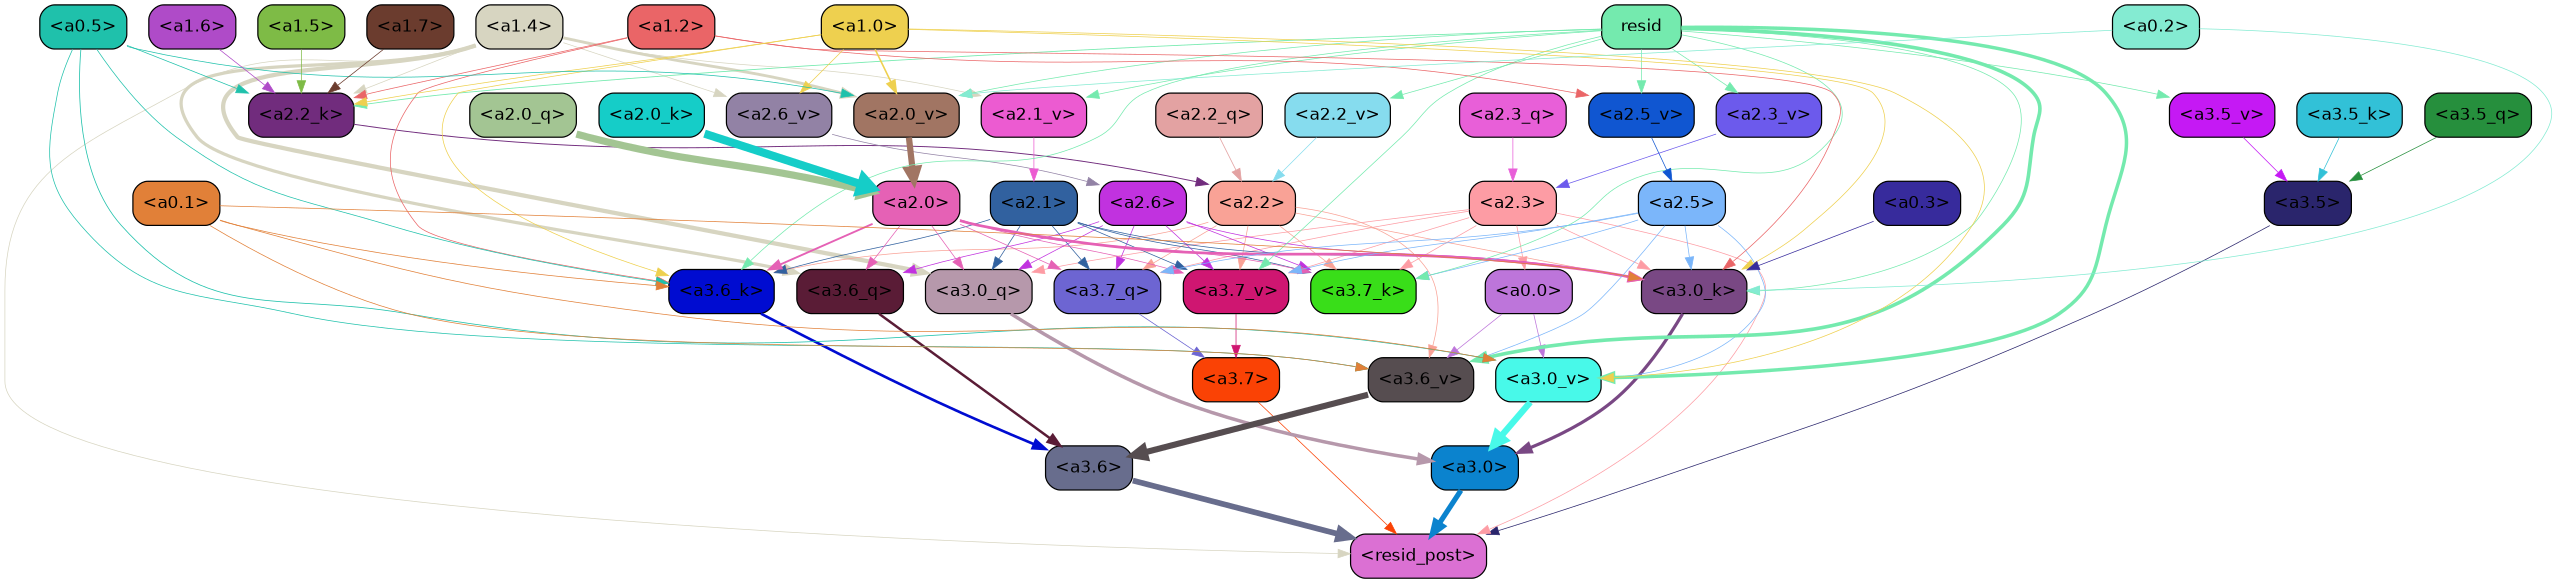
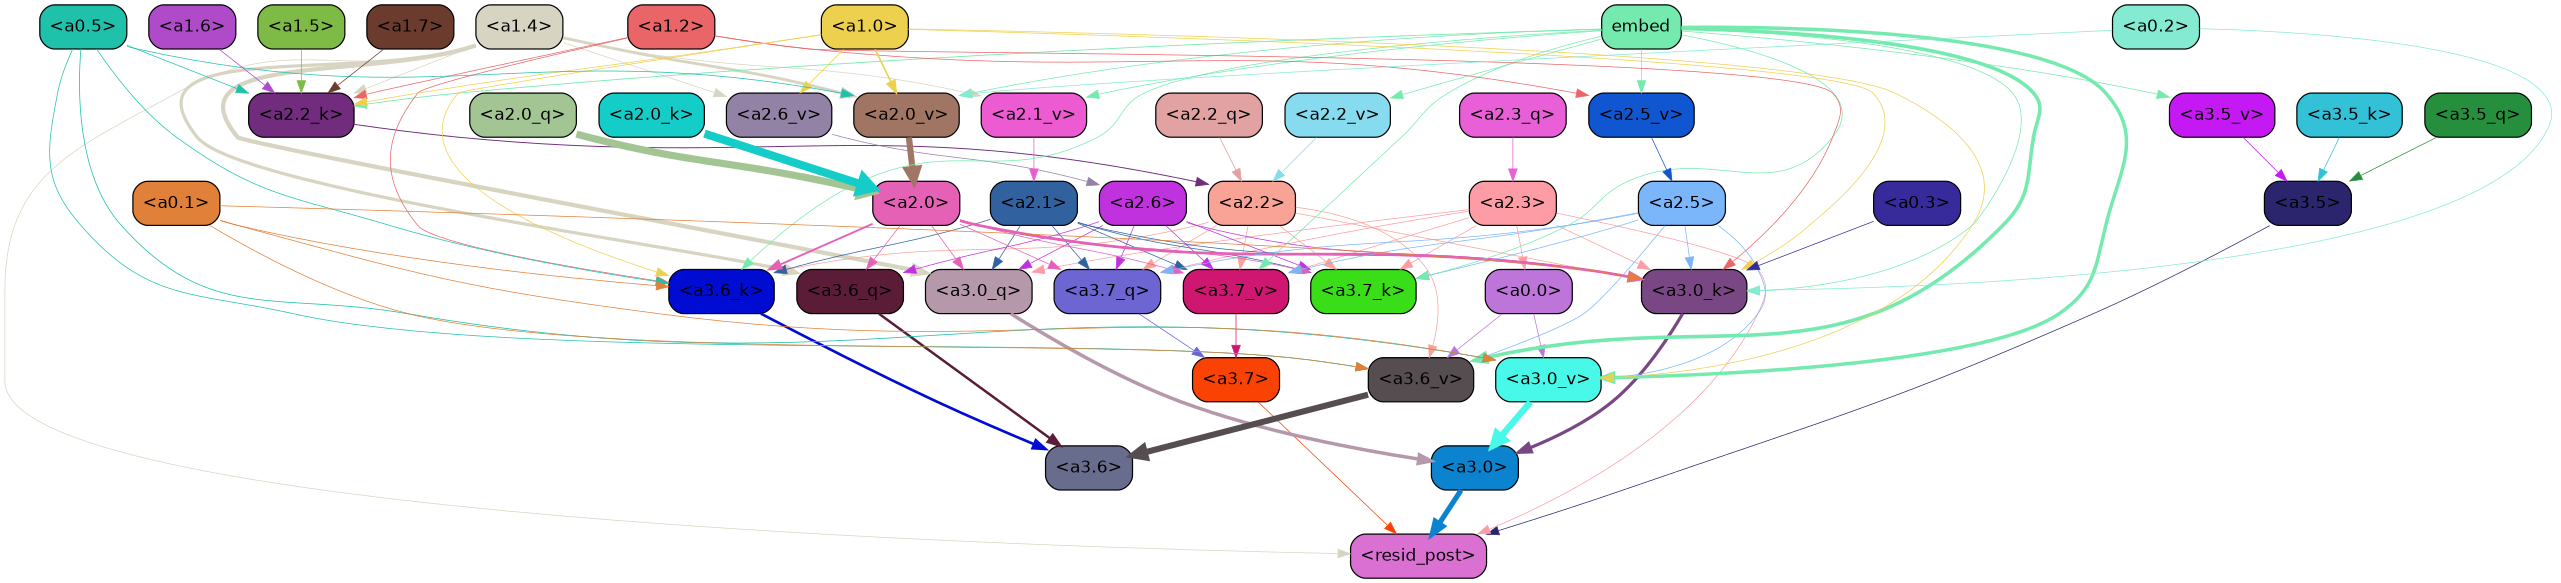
(1642, 27) -> (1642, 27)
(1769, 115) -> none
(1236, 507) -> none
